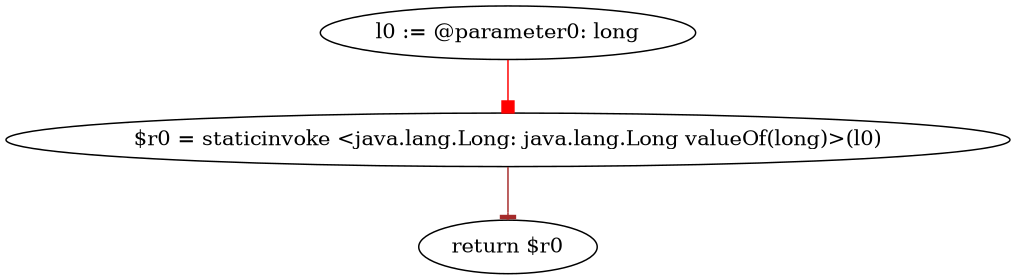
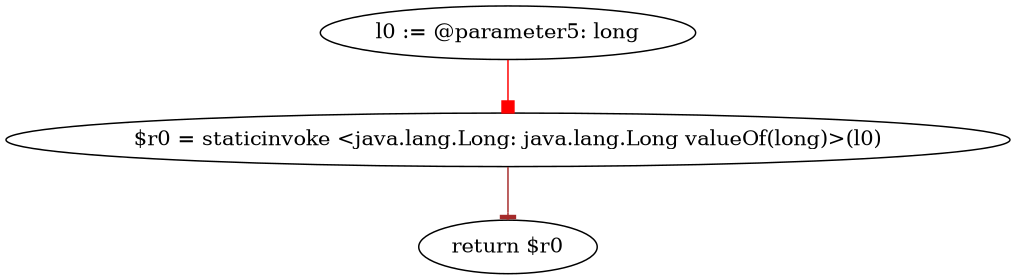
(508, 33) -> (508, 33)
